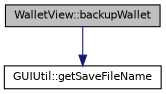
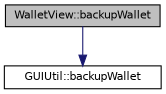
(83, 77) -> (83, 77)
